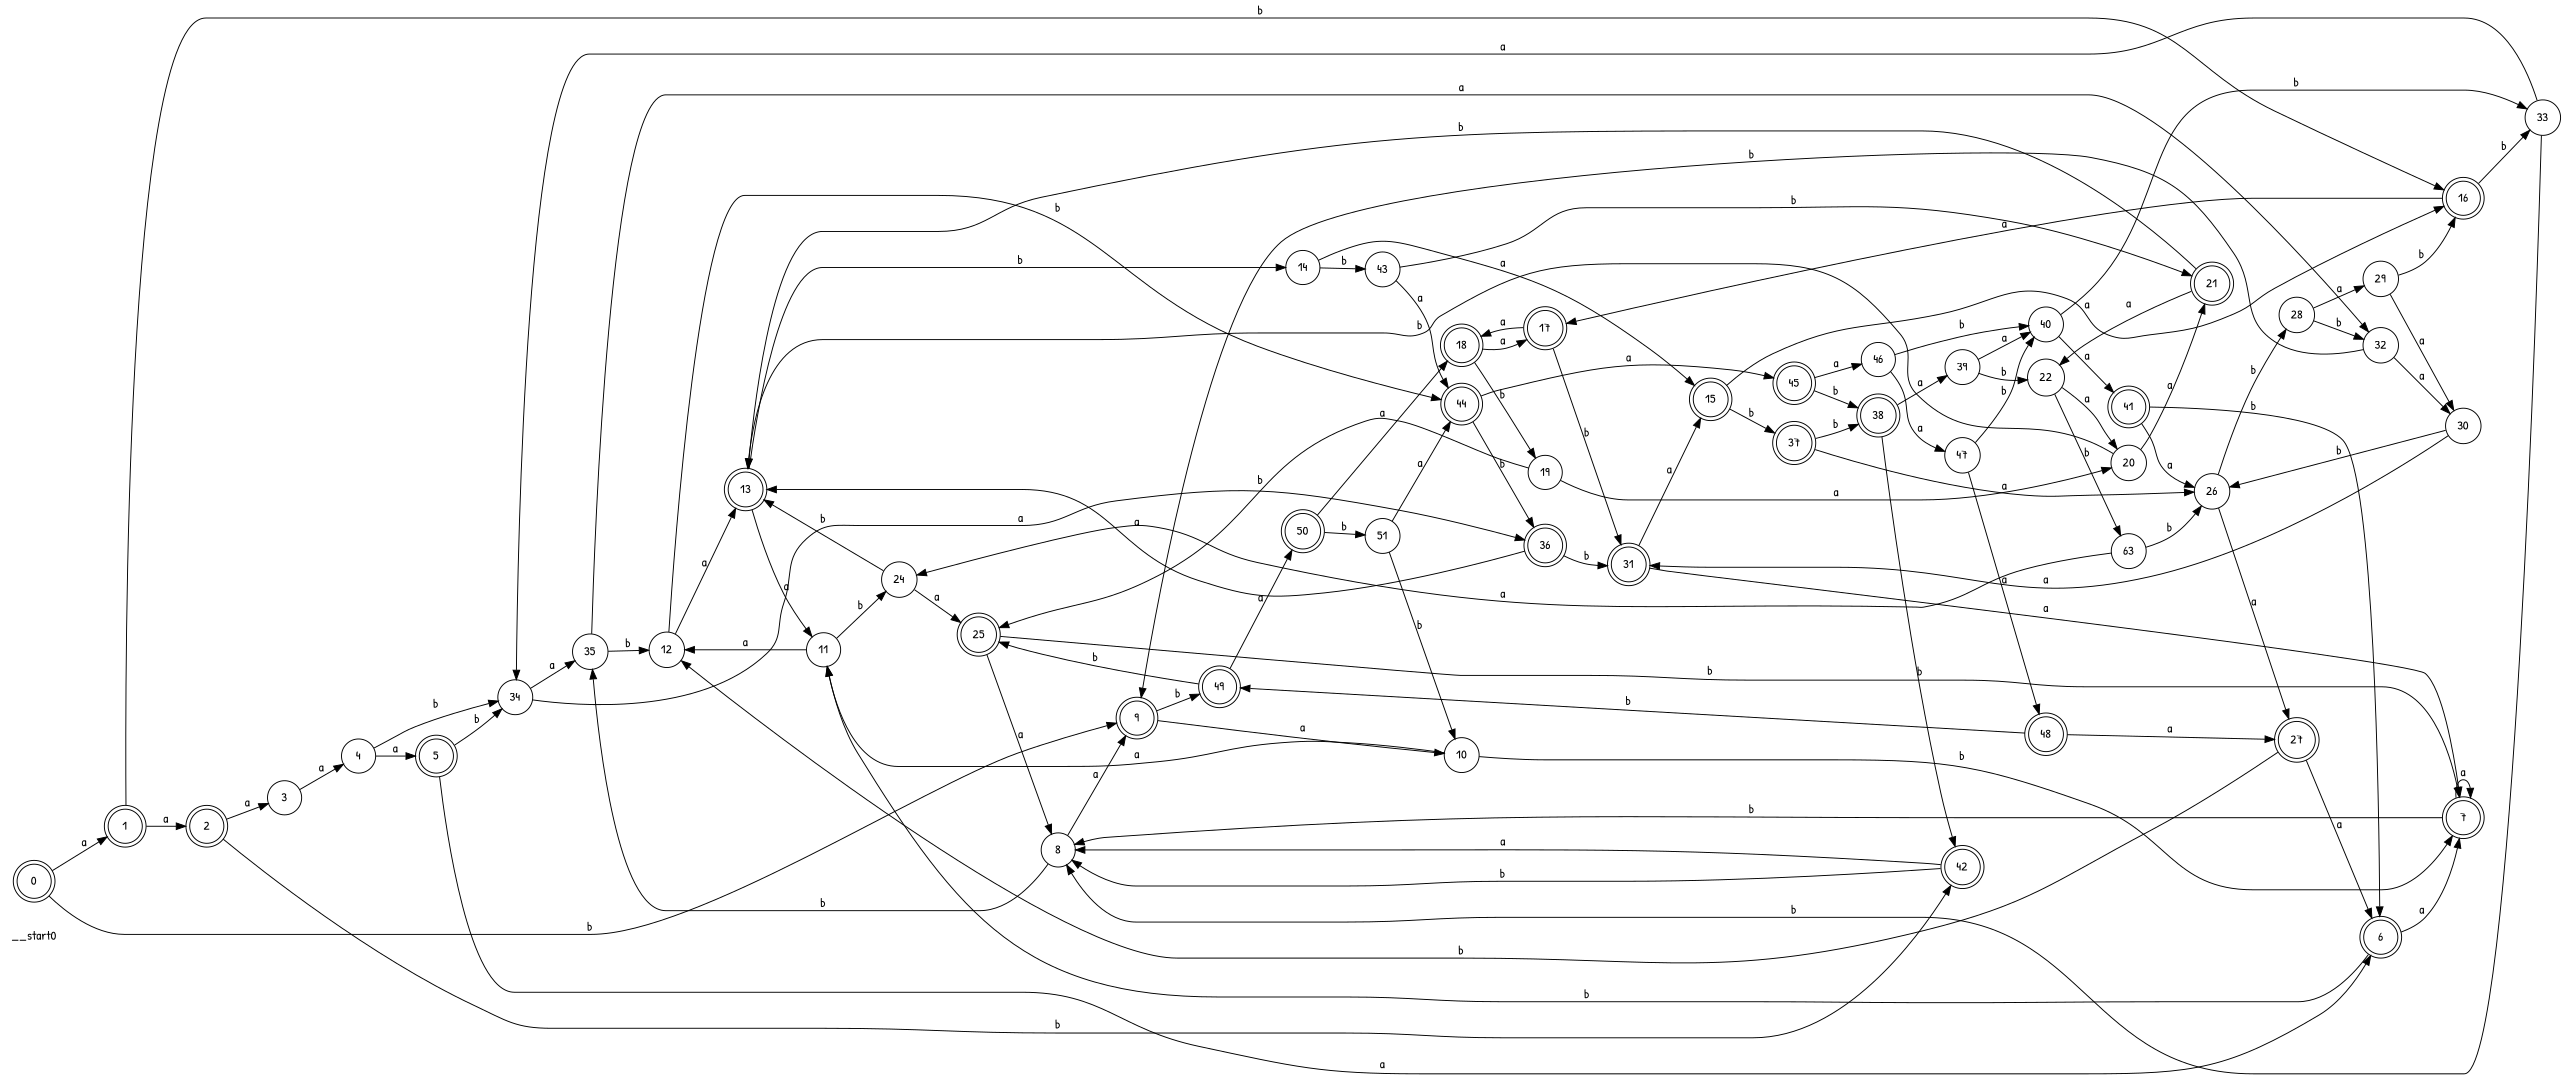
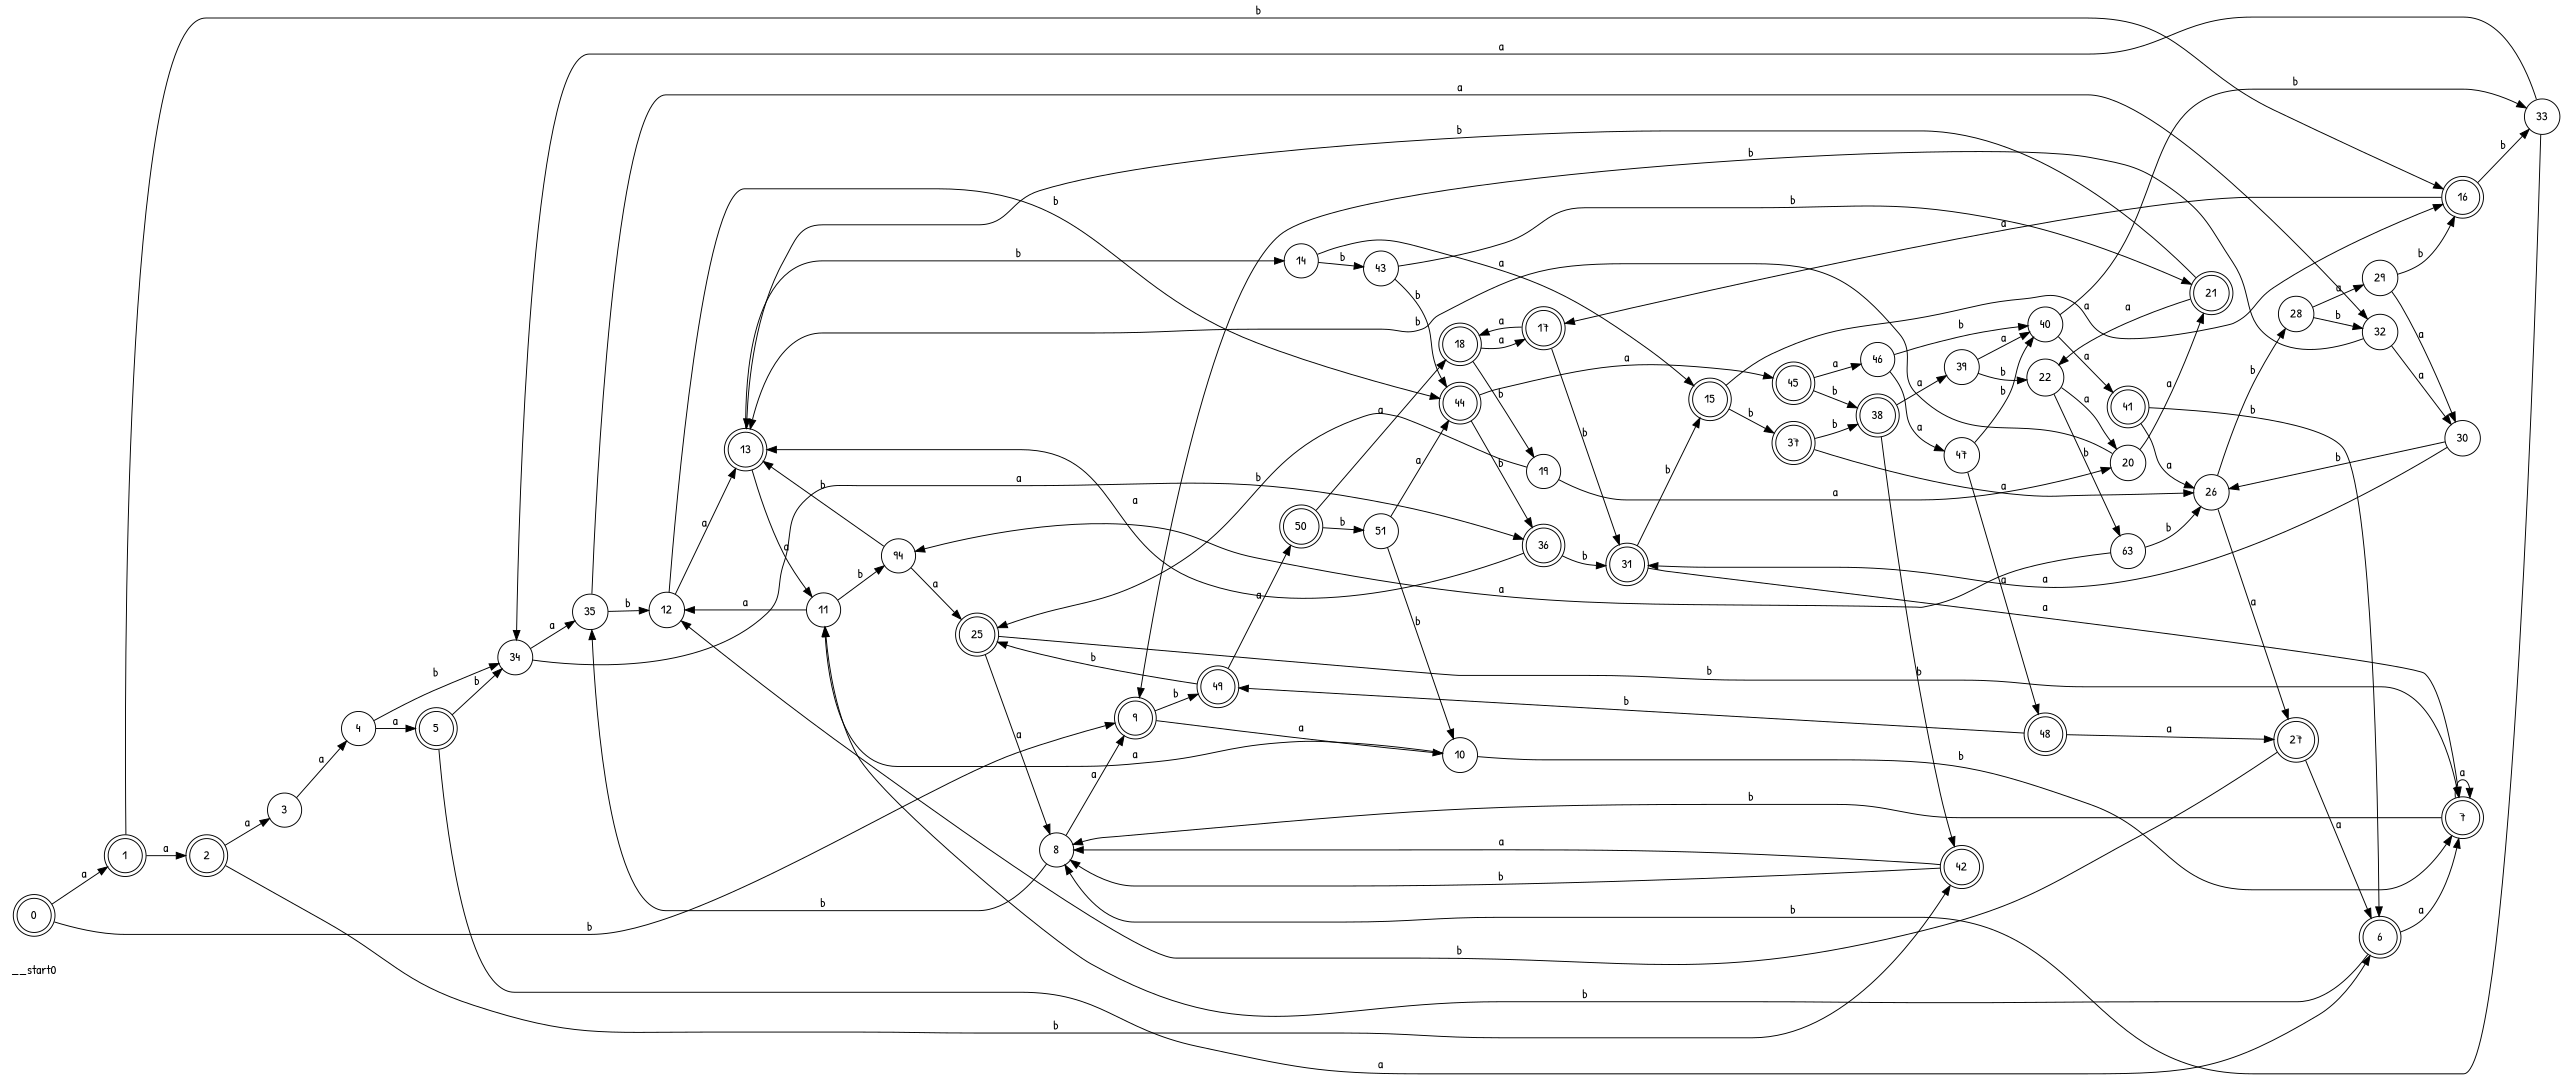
(1420, 298) -> (1419, 295)
(1670, 470) -> (1669, 470)
(899, 580) -> (899, 556)
